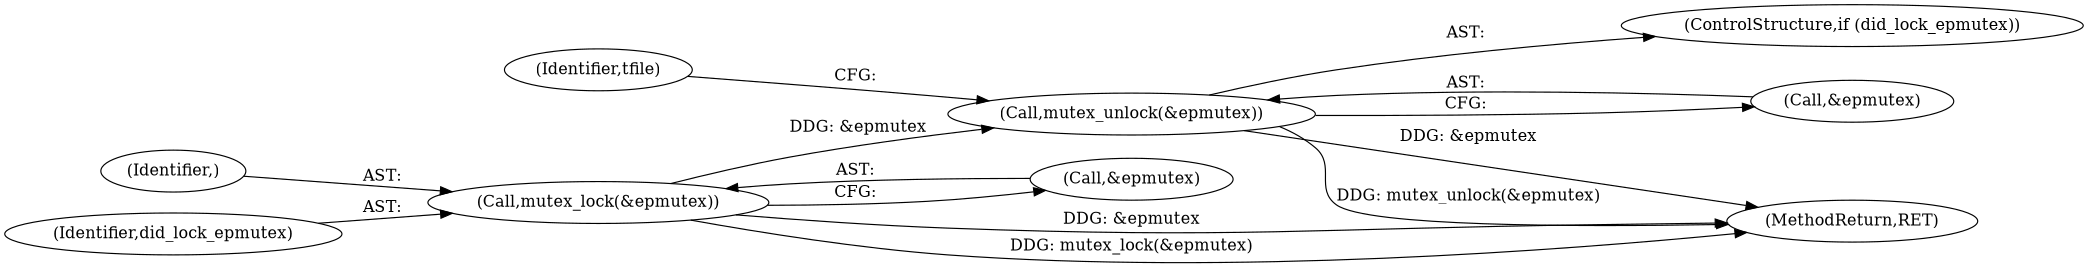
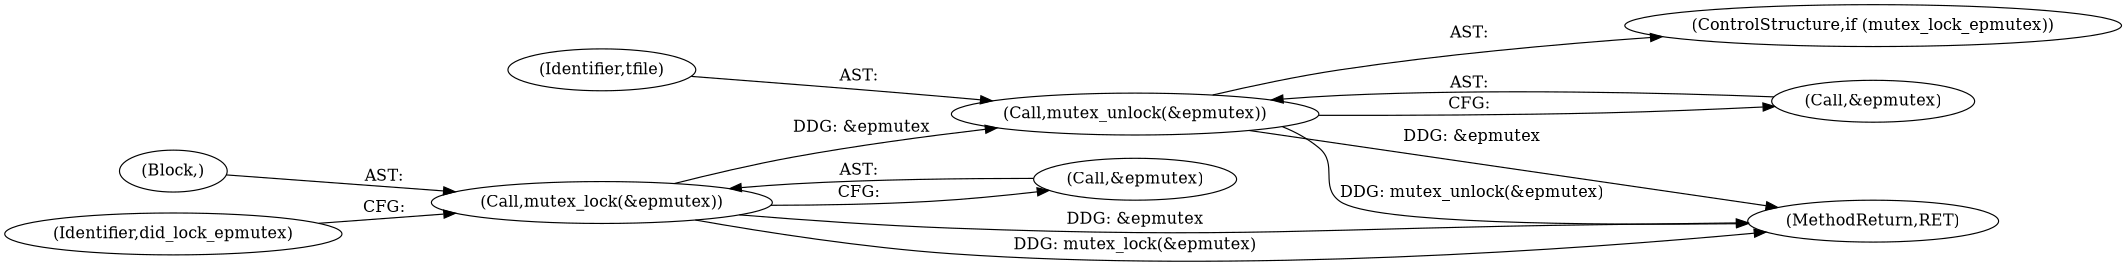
(1852, 26) -> (1873, 26)
(858, 76) -> (862, 76)
(173, 171) -> (173, 171)
(385, 208) -> (387, 208)
